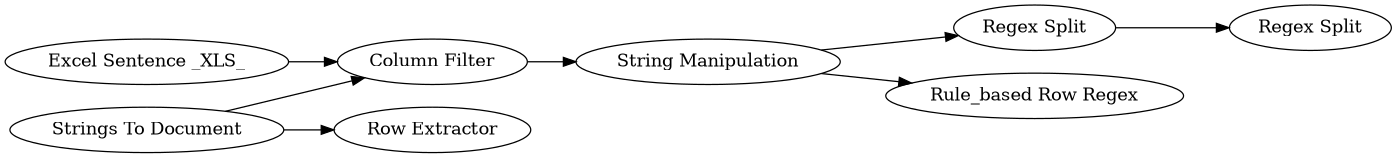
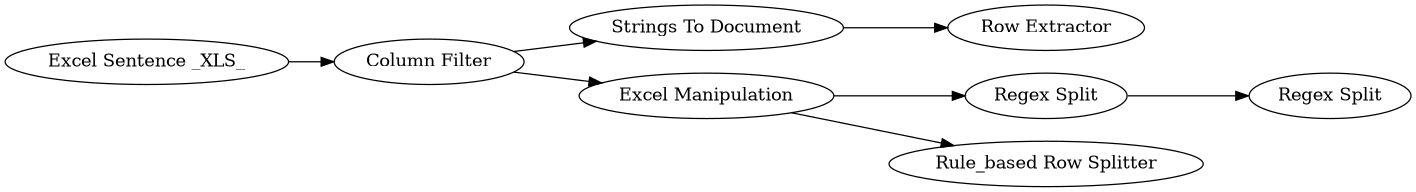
(708, 62) -> (706, 96)
(289, 96) -> (549, 47)
(1035, 96) -> (1046, 164)
